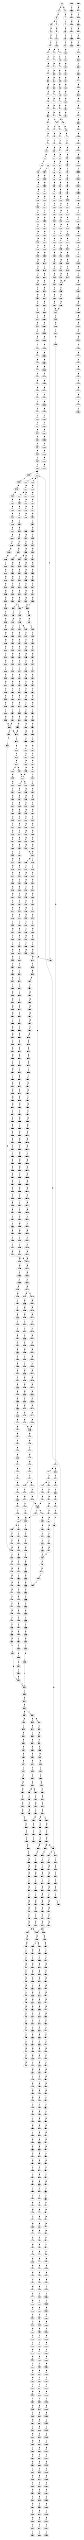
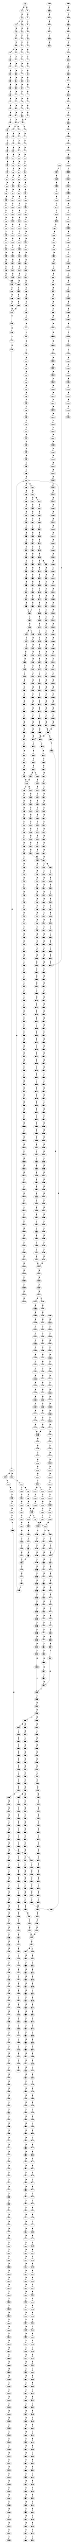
none -> (39, 529)
(17, 1304) -> none
(40, 1817) -> (18, 1822)
